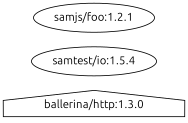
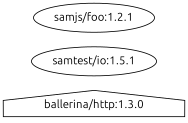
(94, 61) -> (94, 61)
